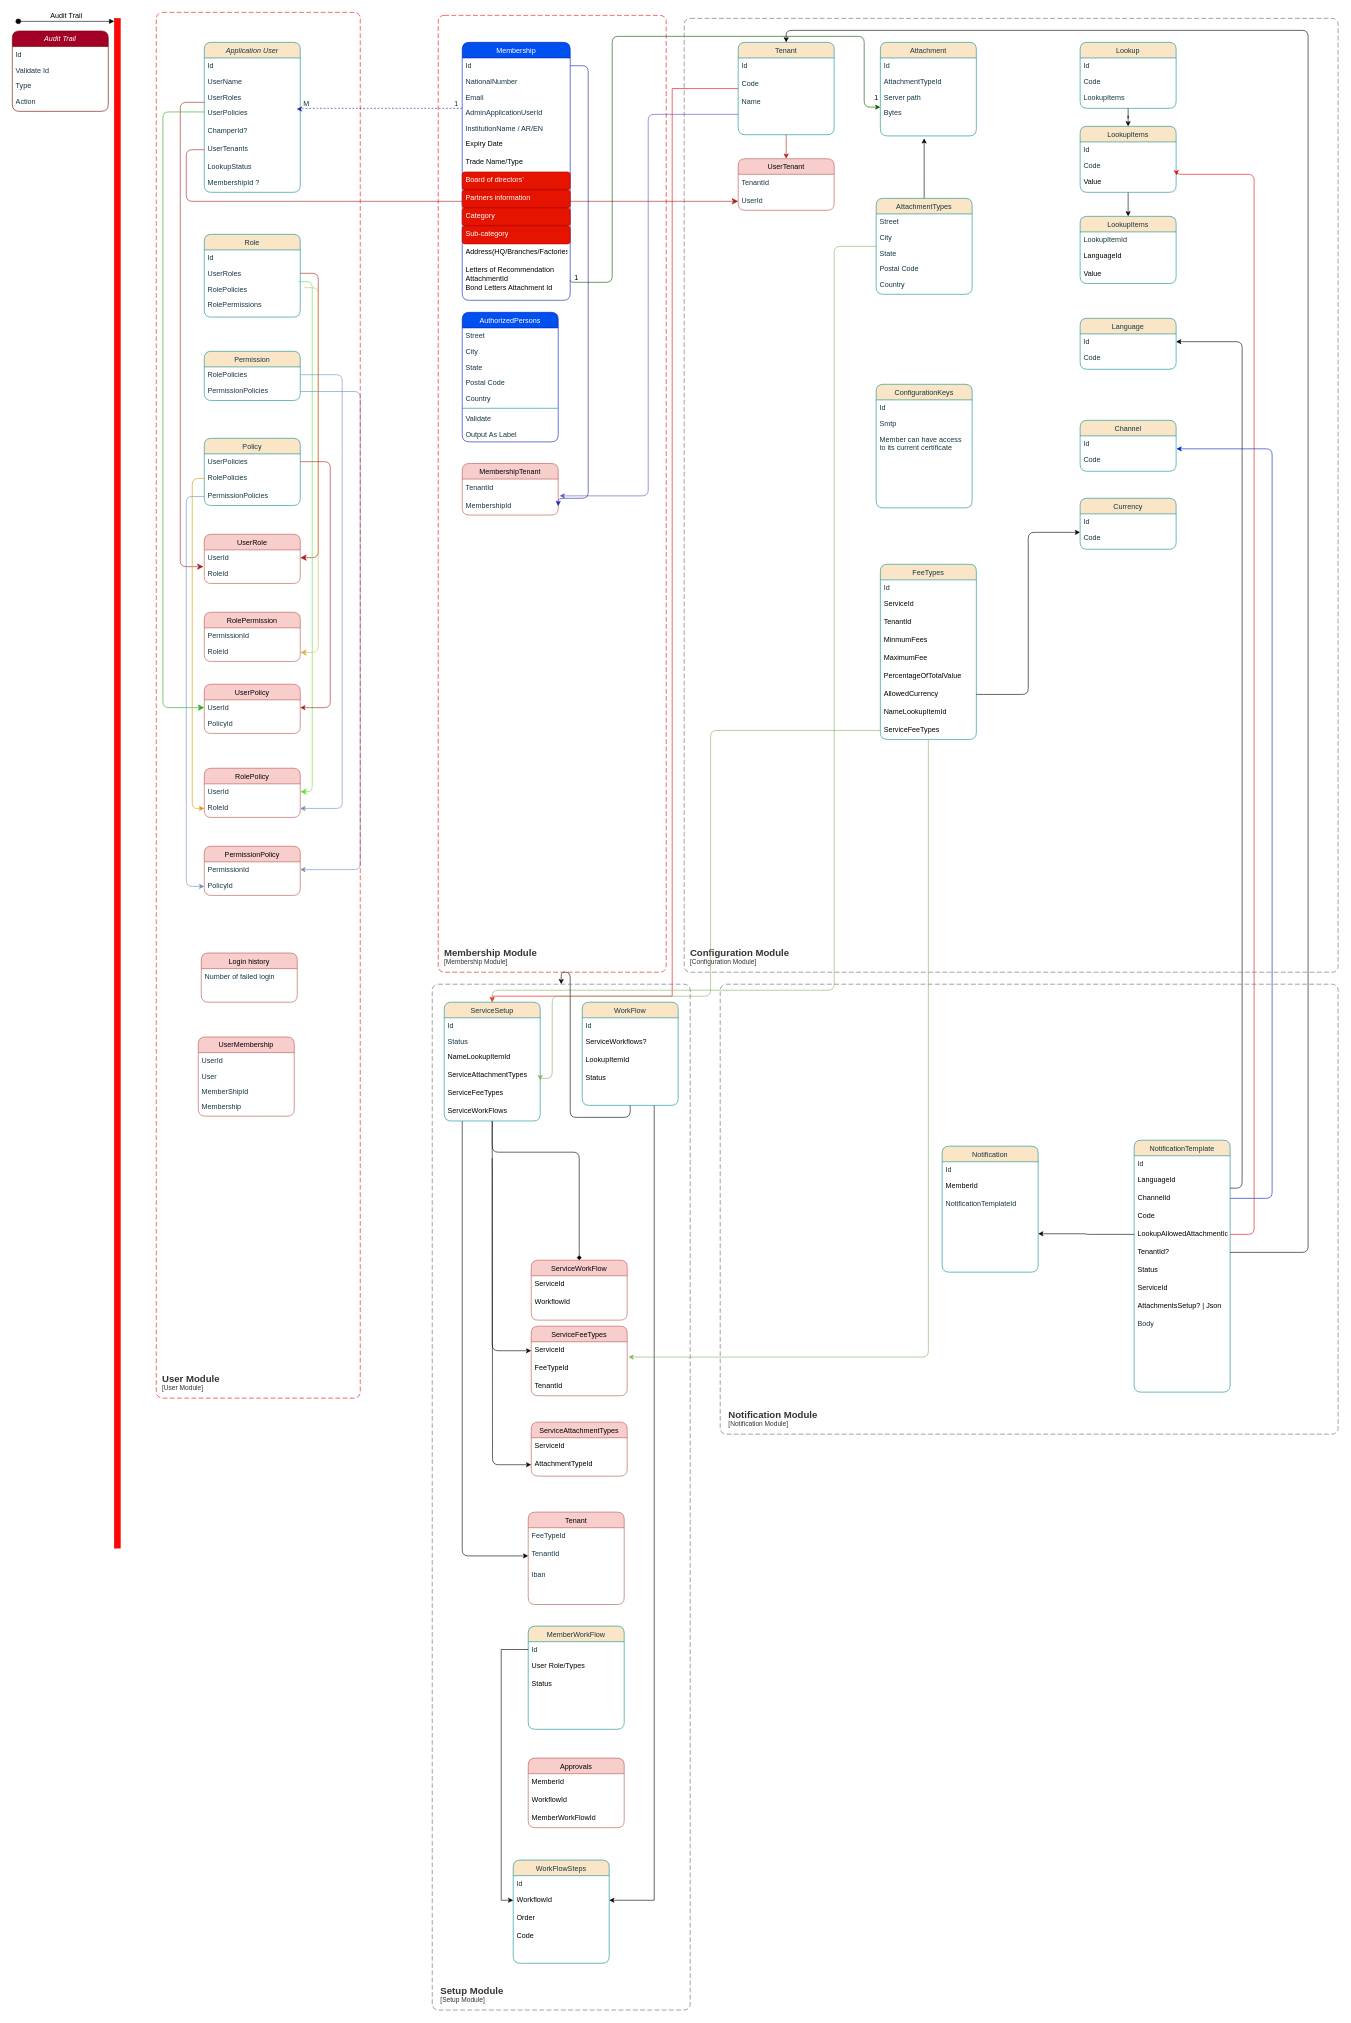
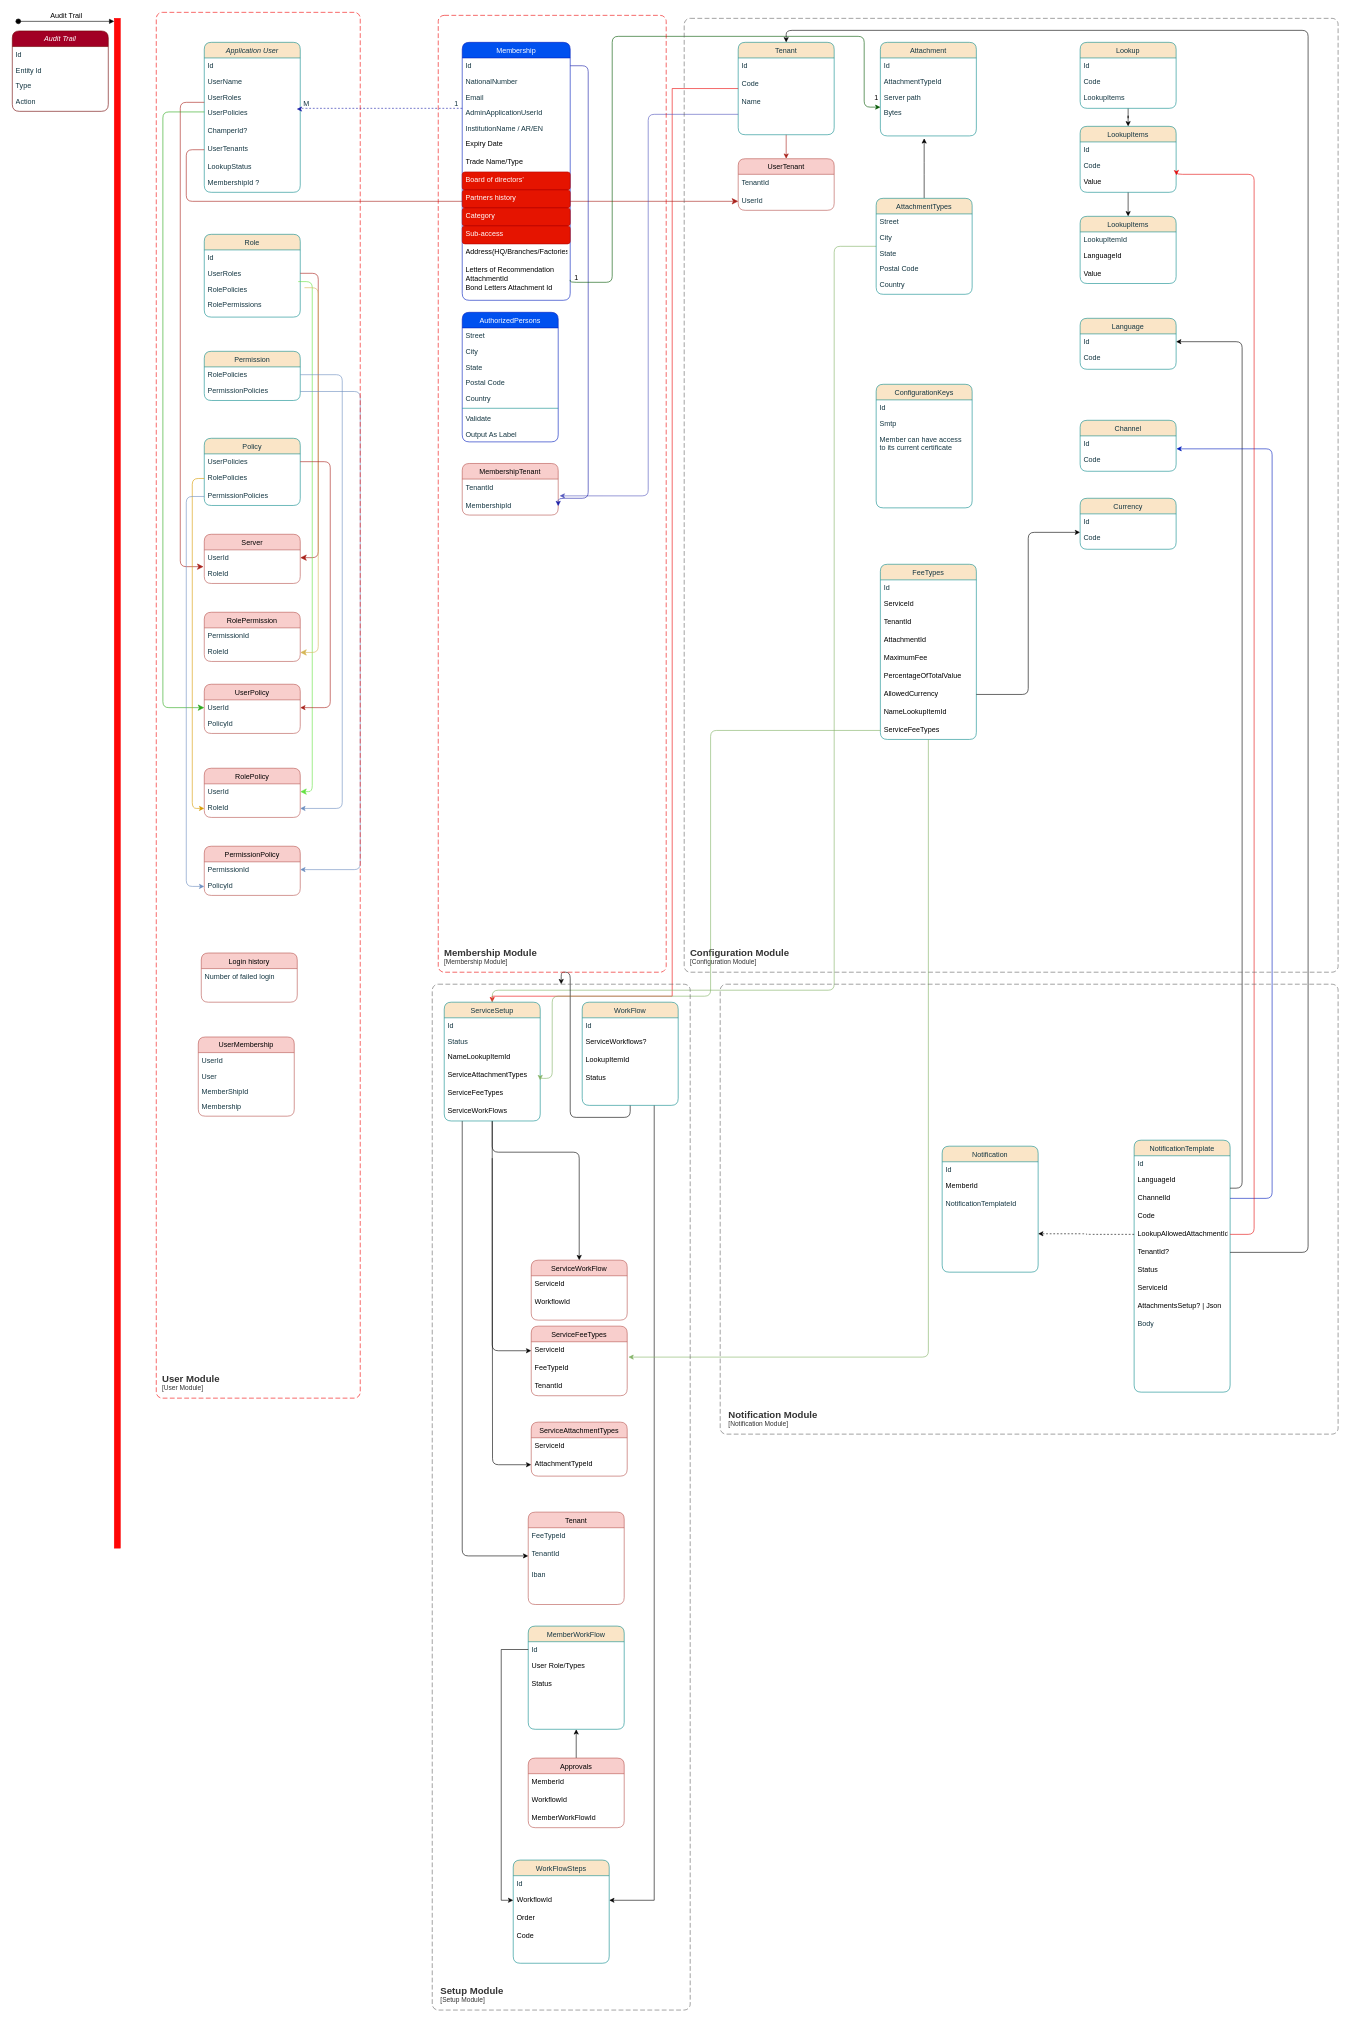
(35, 70) -> (32, 70)
(503, 198) -> (496, 198)
(490, 234) -> (486, 234)
(252, 542) -> (252, 542)
(903, 640) -> (908, 640)
(1086, 1234) -> (1086, 1234)
(579, 1254) -> (579, 1254)
none -> (576, 1734)
